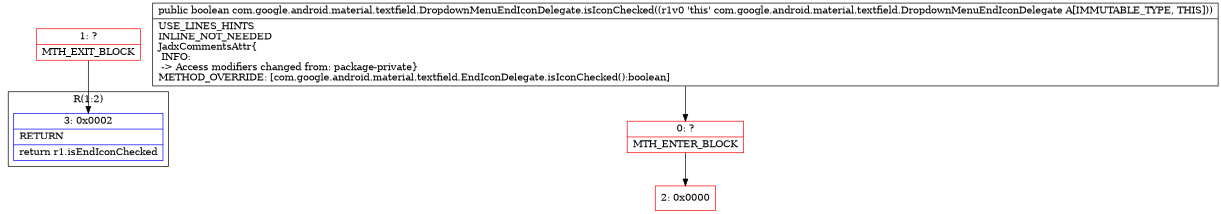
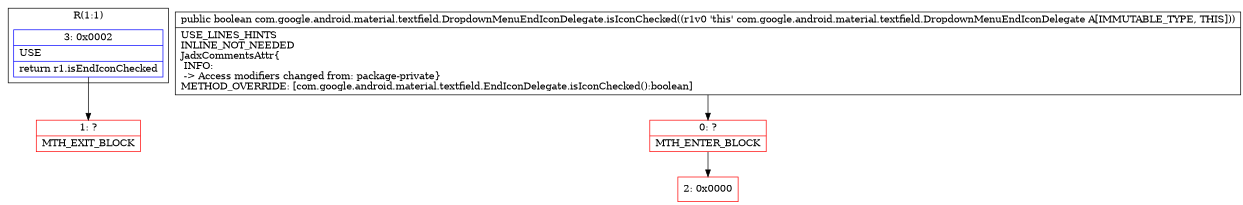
(88, 83) -> (88, 95)
(88, 100) -> (88, 16)
(41, 137) -> (30, 53)
